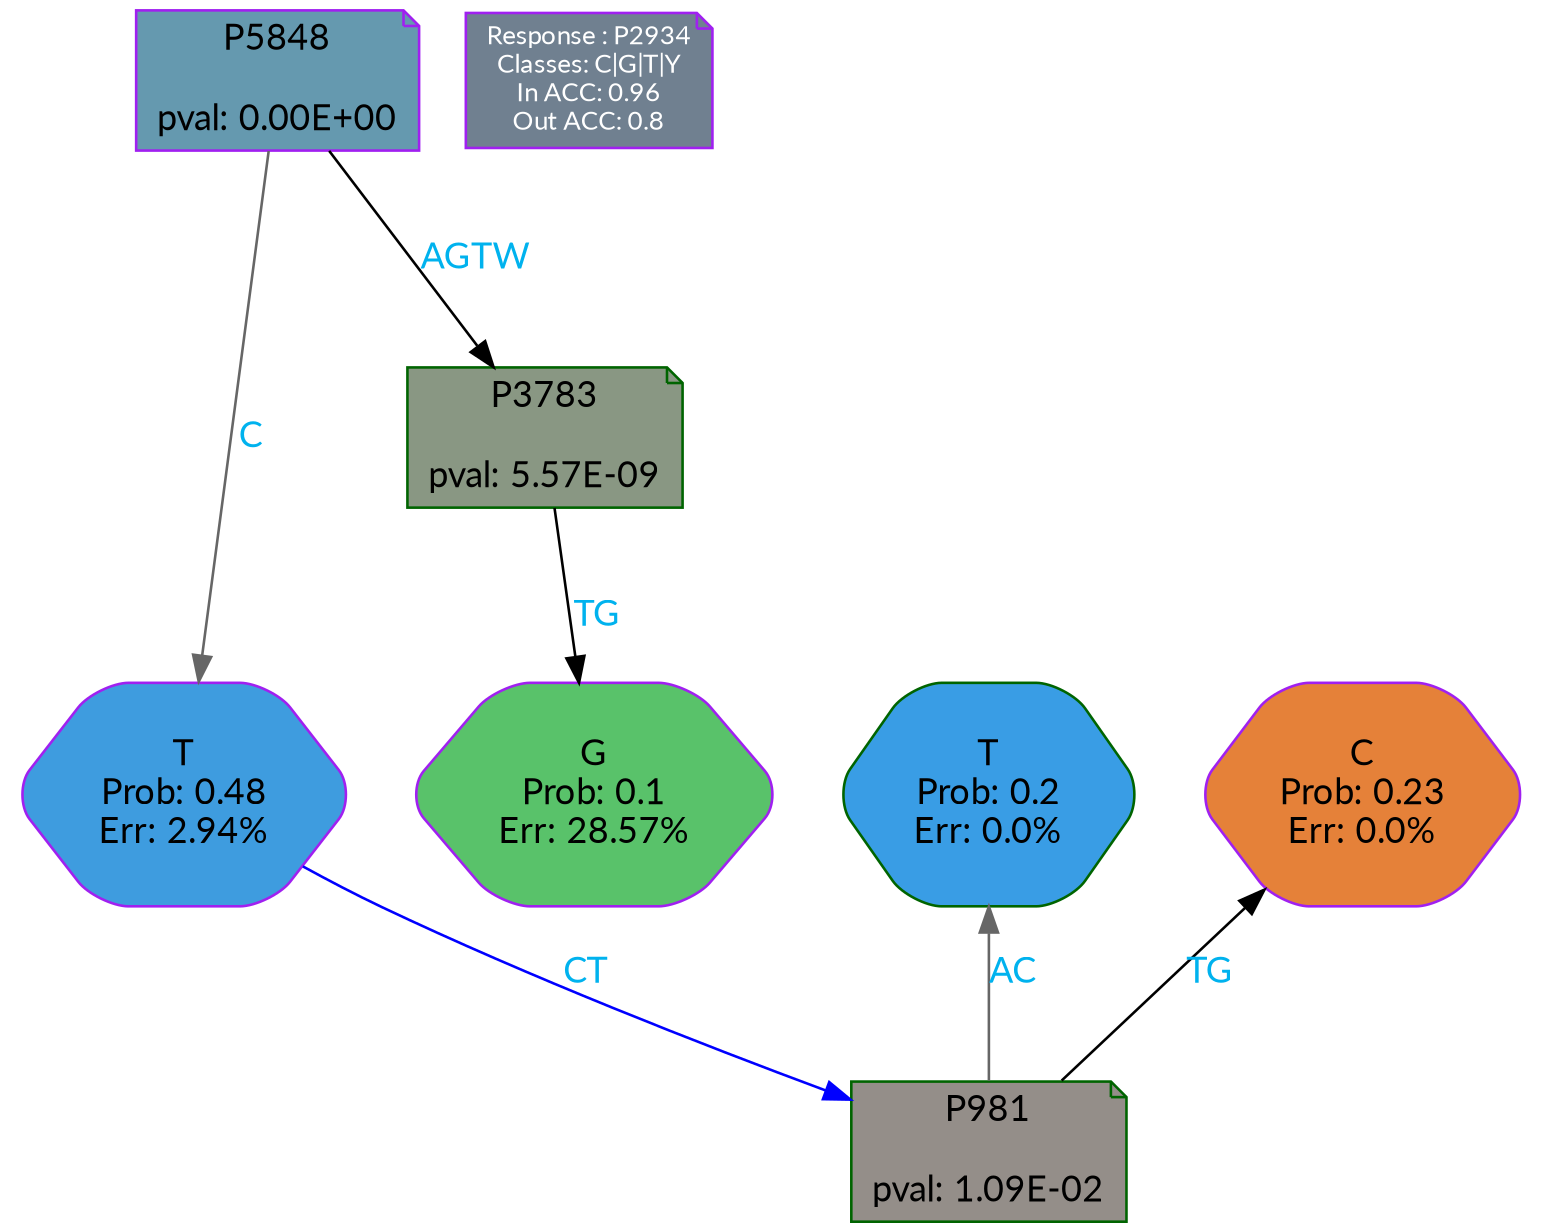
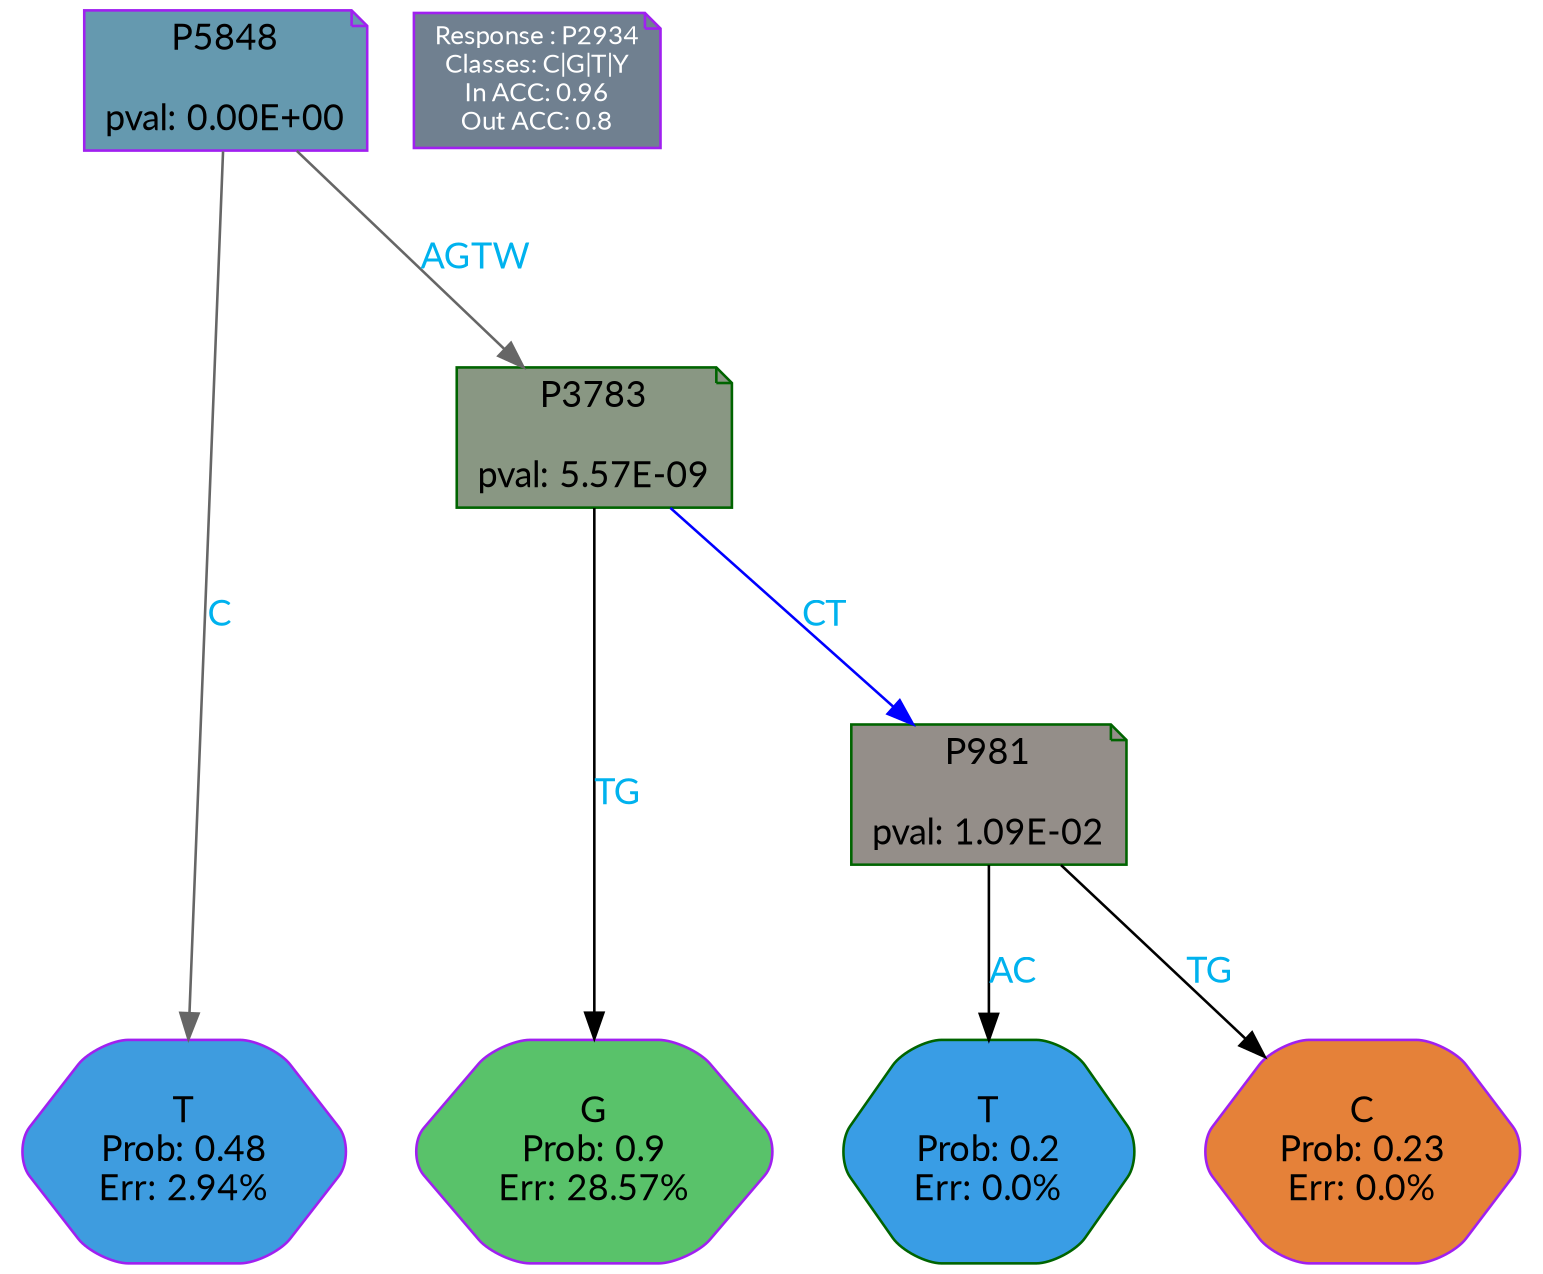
(403, 248) -> (401, 250)
(594, 795) -> (594, 1152)
(561, 986) -> (782, 607)
(989, 1007) -> (989, 939)
